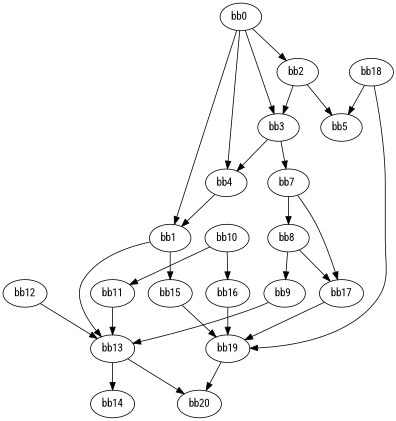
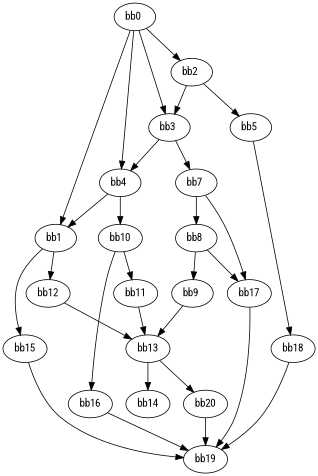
(358, 97) -> (271, 234)
none -> (120, 207)
(90, 271) -> (52, 262)
(215, 373) -> (206, 428)
